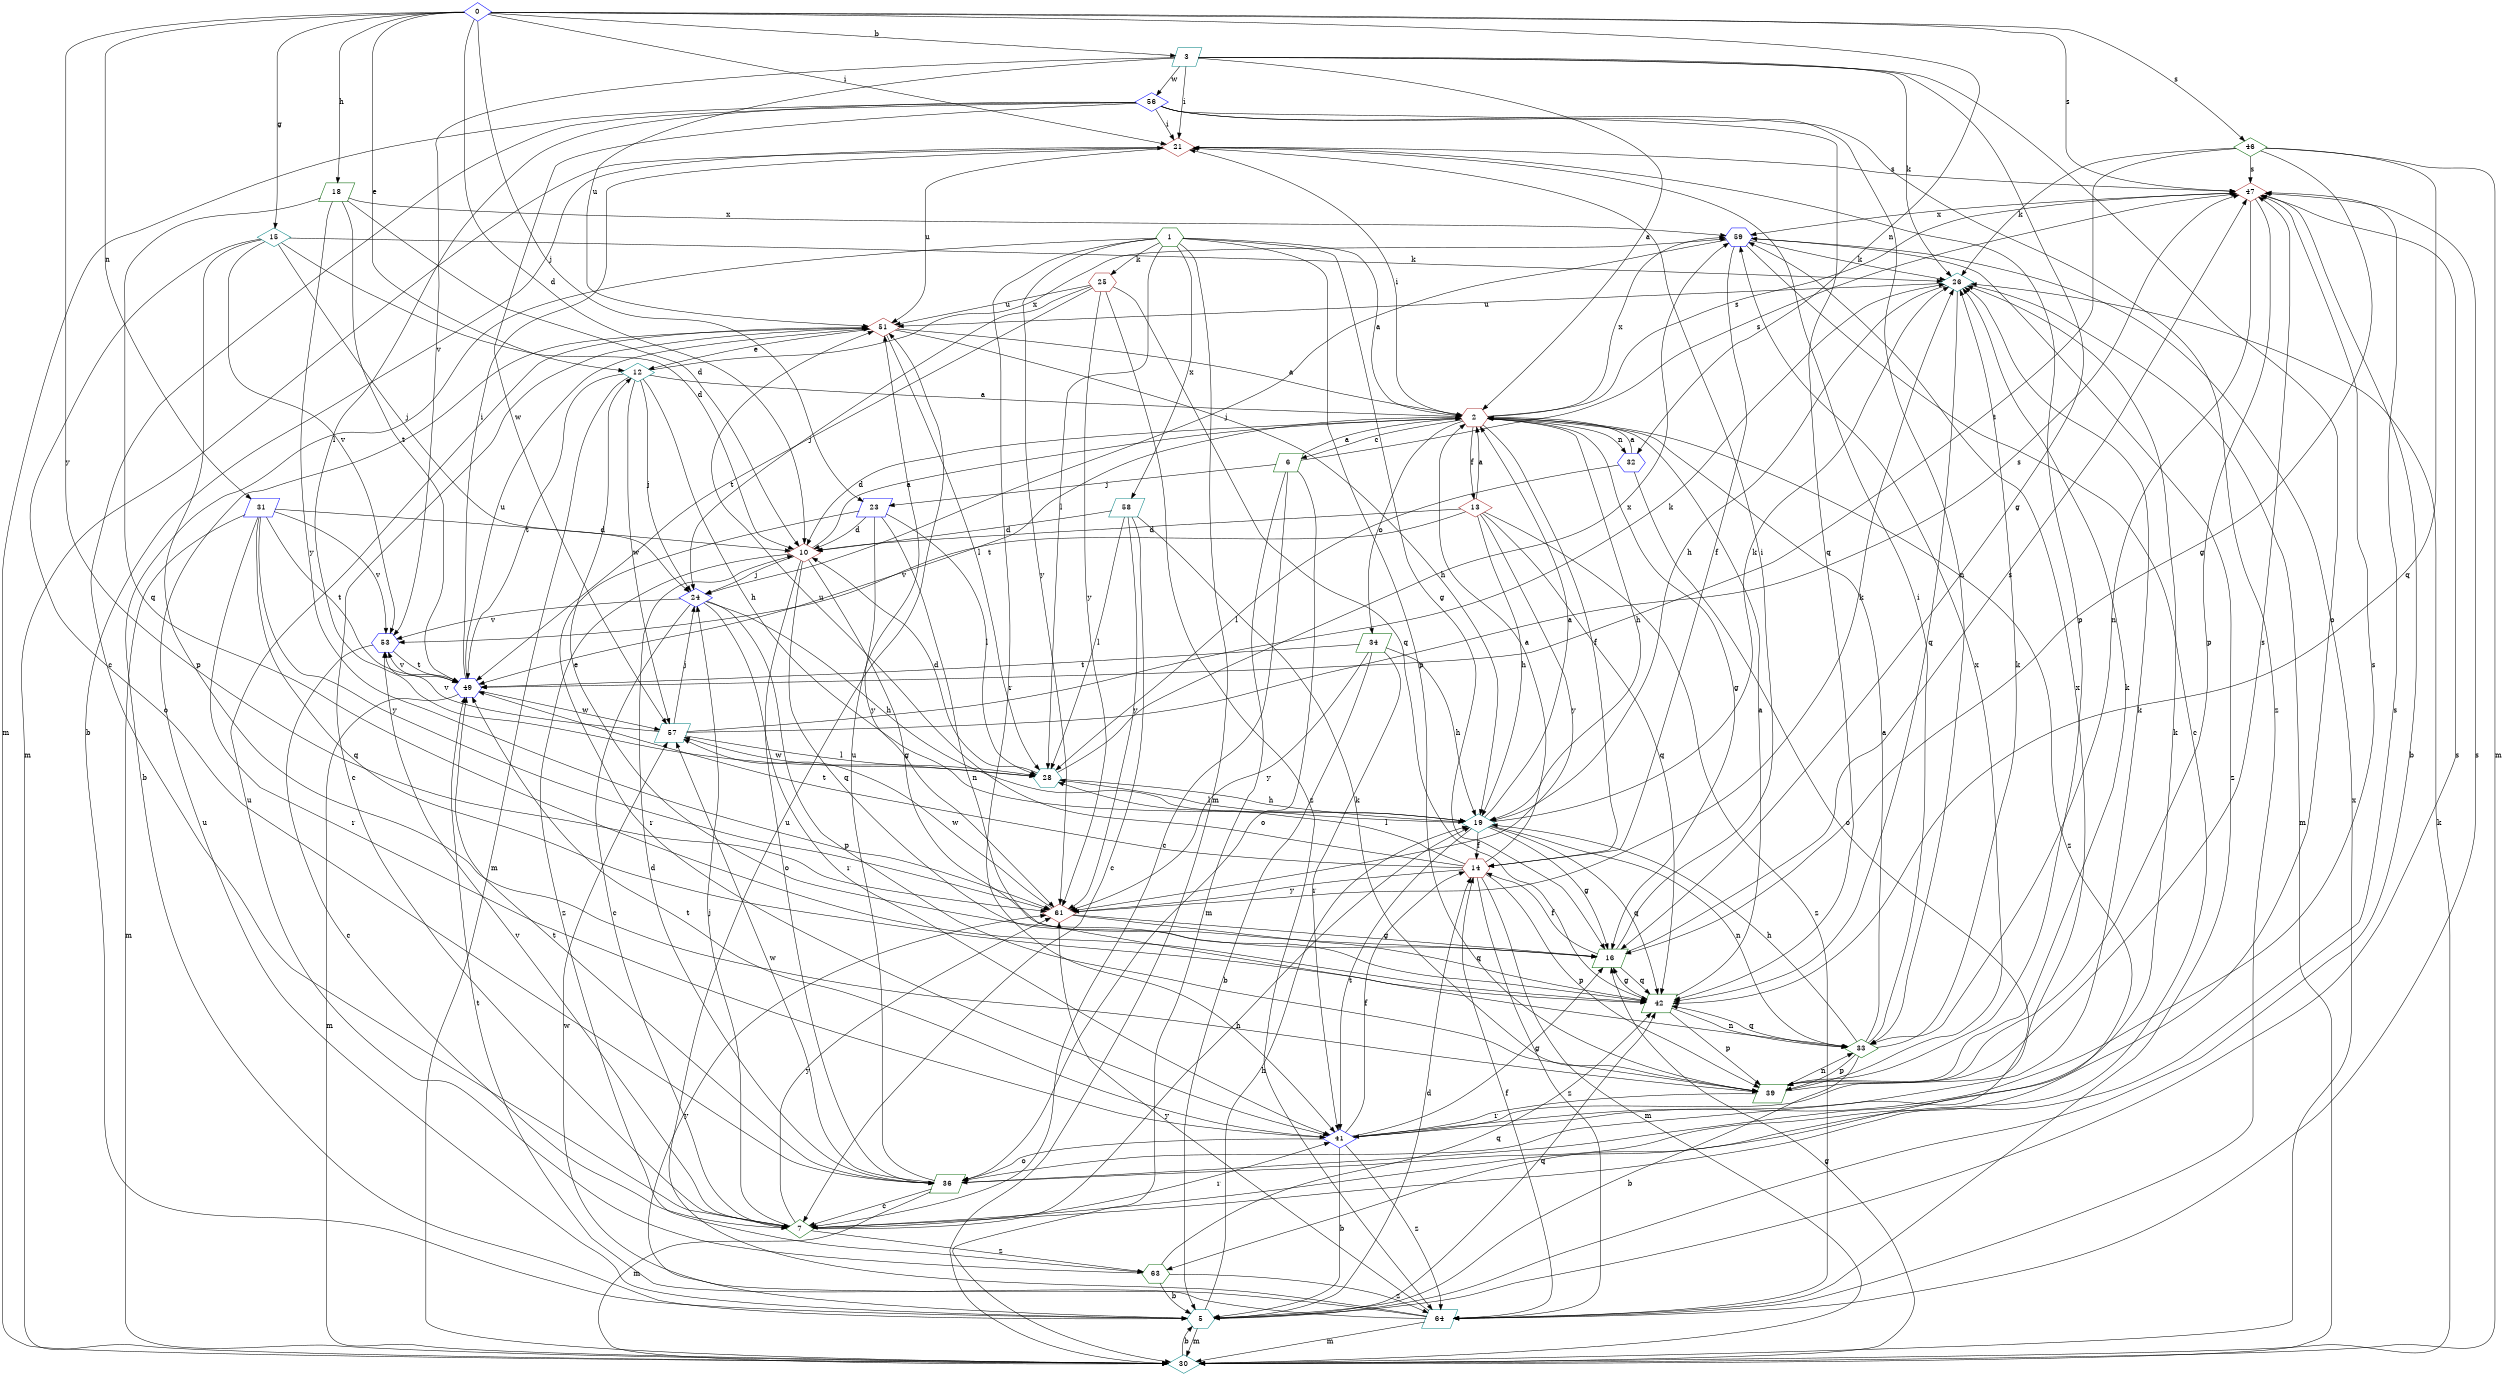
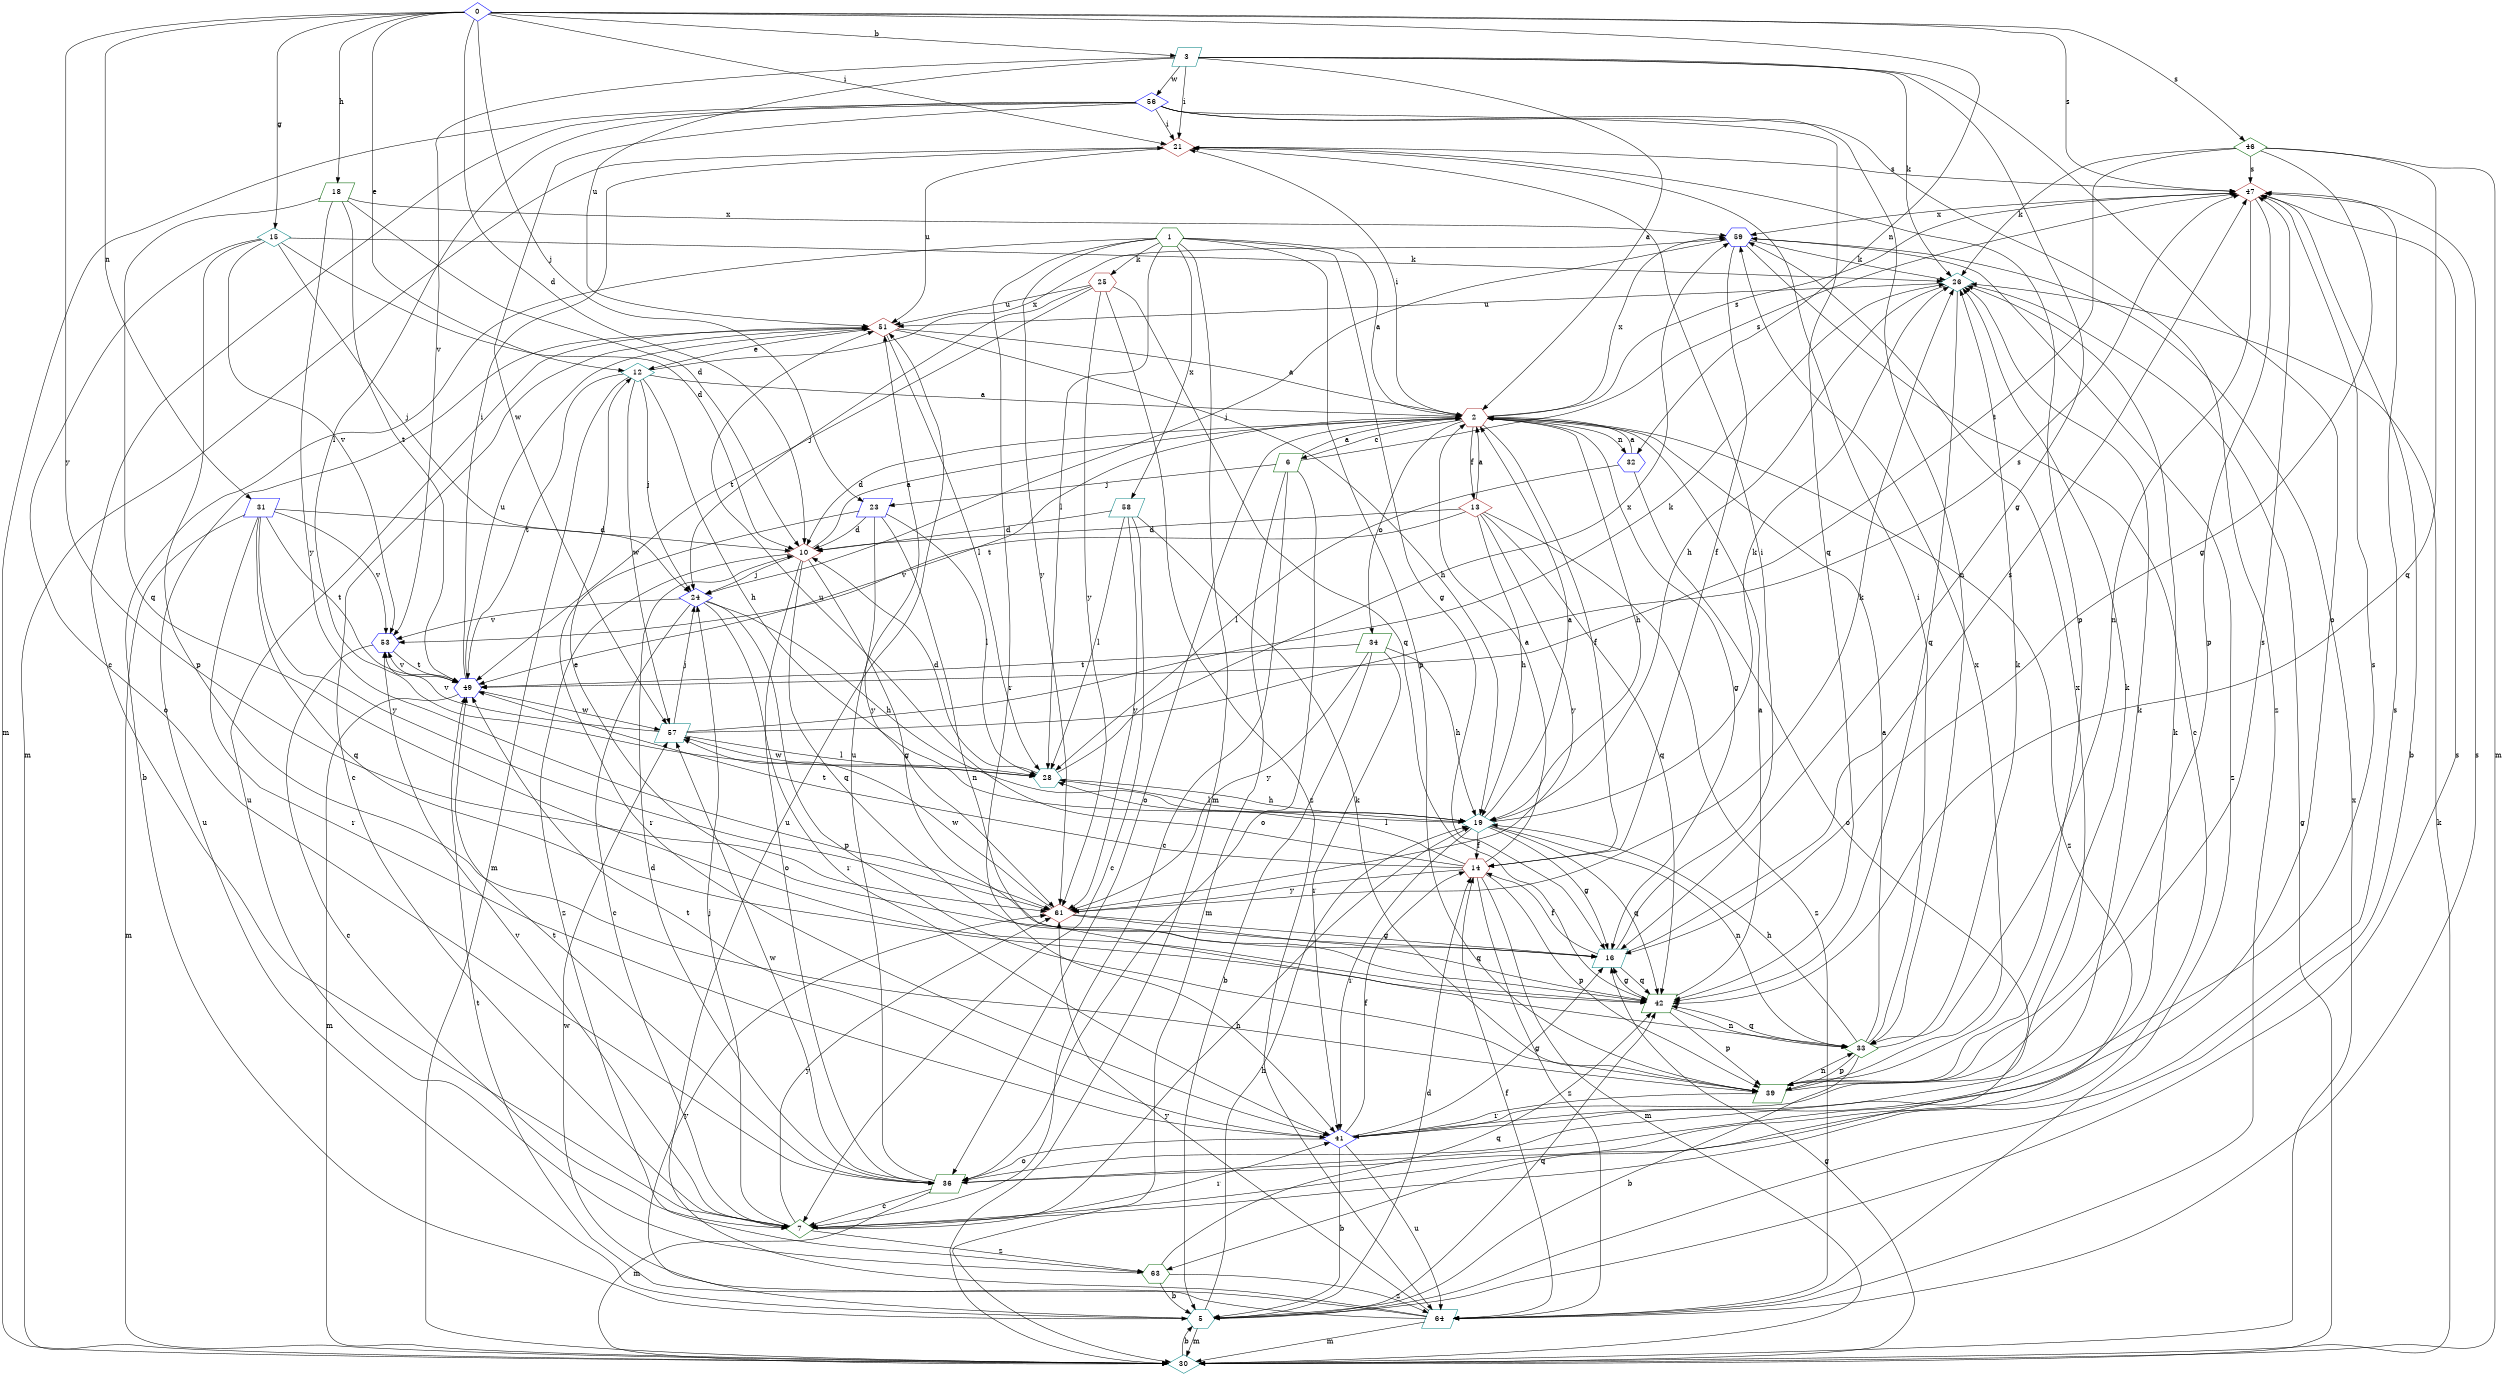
none -> (1166, 728)
(92, 818) -> none
(2303, 823) -> (2303, 823)
(1610, 958) -> (1610, 958)
(1351, 981) -> (1351, 981)
(1417, 1229) -> (1417, 1229)
